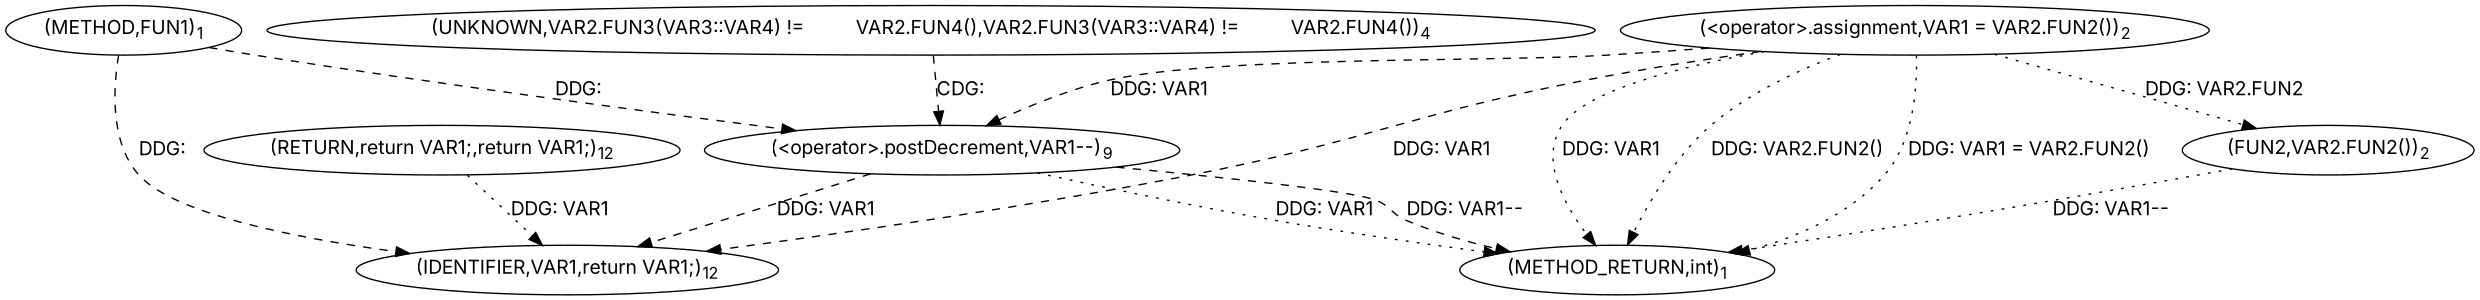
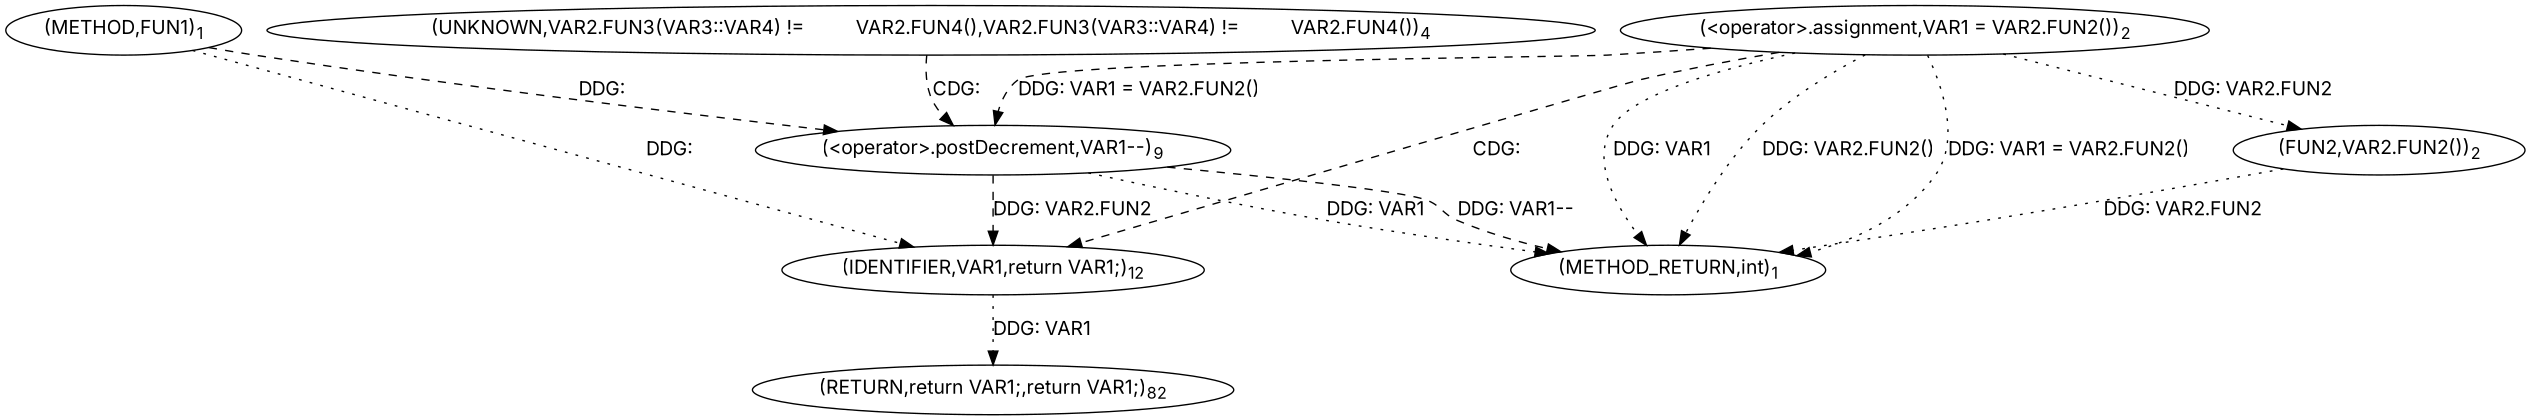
(1160, 90) -> (1139, 90)
(606, 148) -> (1157, 388)
(1442, 150) -> (1499, 150)
(500, 206) -> (993, 323)
(202, 210) -> (546, 147)
(826, 210) -> (1072, 210)
(2111, 210) -> (2183, 210)
